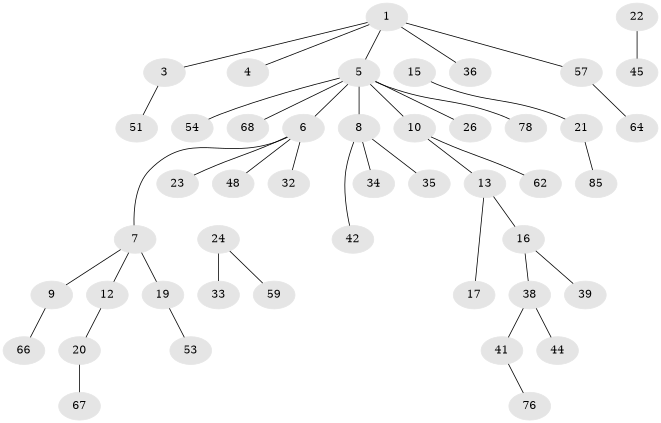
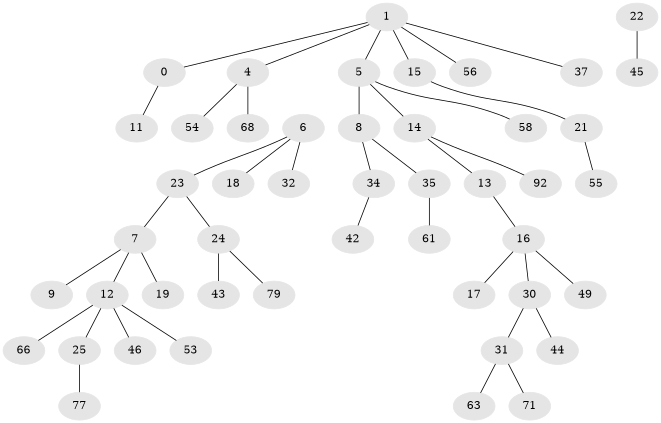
none -> (401, 45)
(164, 73) -> (164, 73)
(470, 73) -> (470, 73)
(581, 73) -> (581, 73)
(273, 96) -> (220, 100)
(304, 100) -> (248, 100)
(331, 100) -> none
(137, 128) -> (137, 128)
(415, 128) -> (415, 128)
(470, 128) -> none
(526, 128) -> (526, 128)
(637, 128) -> none
(187, 149) -> (156, 212)
(345, 183) -> (363, 211)
(233, 184) -> (233, 184)
(541, 184) -> (541, 184)
(596, 184) -> (596, 184)
none -> (198, 212)
none -> (429, 239)
(480, 239) -> (499, 267)
(219, 295) -> (219, 295)
(274, 295) -> (274, 295)
(530, 295) -> (530, 295)
(585, 295) -> (585, 295)
(38, 323) -> (66, 323)
(177, 323) -> (149, 323)
(80, 351) -> (80, 351)
none -> (135, 351)
(502, 351) -> (502, 351)
(80, 406) -> (80, 406)
none -> (474, 406)
(530, 406) -> (530, 406)
